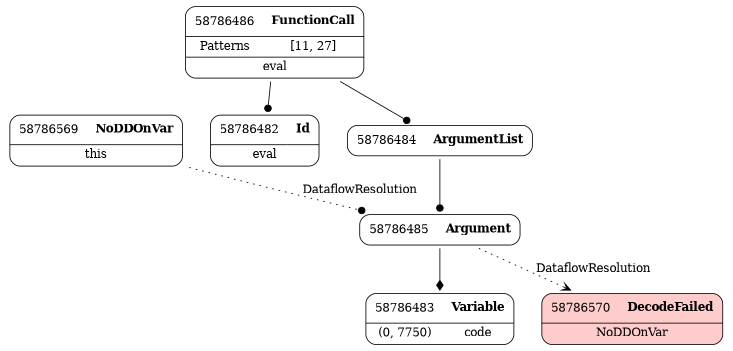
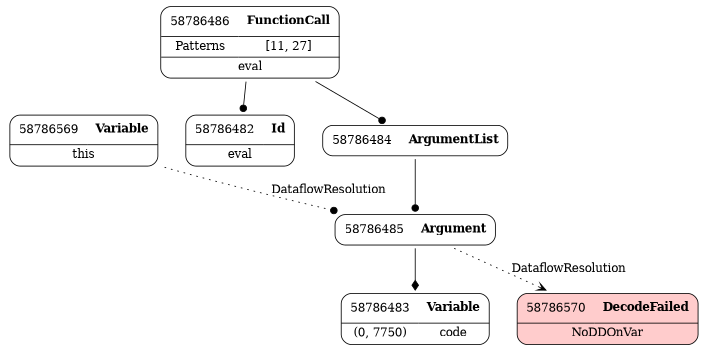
(134, 129) -> (122, 129)
